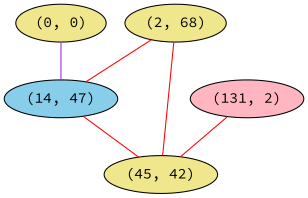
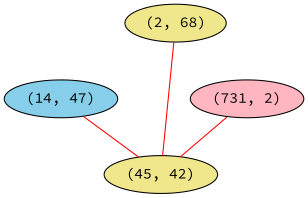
(61, 23) -> none
(119, 61) -> none
(247, 99) -> (247, 99)
